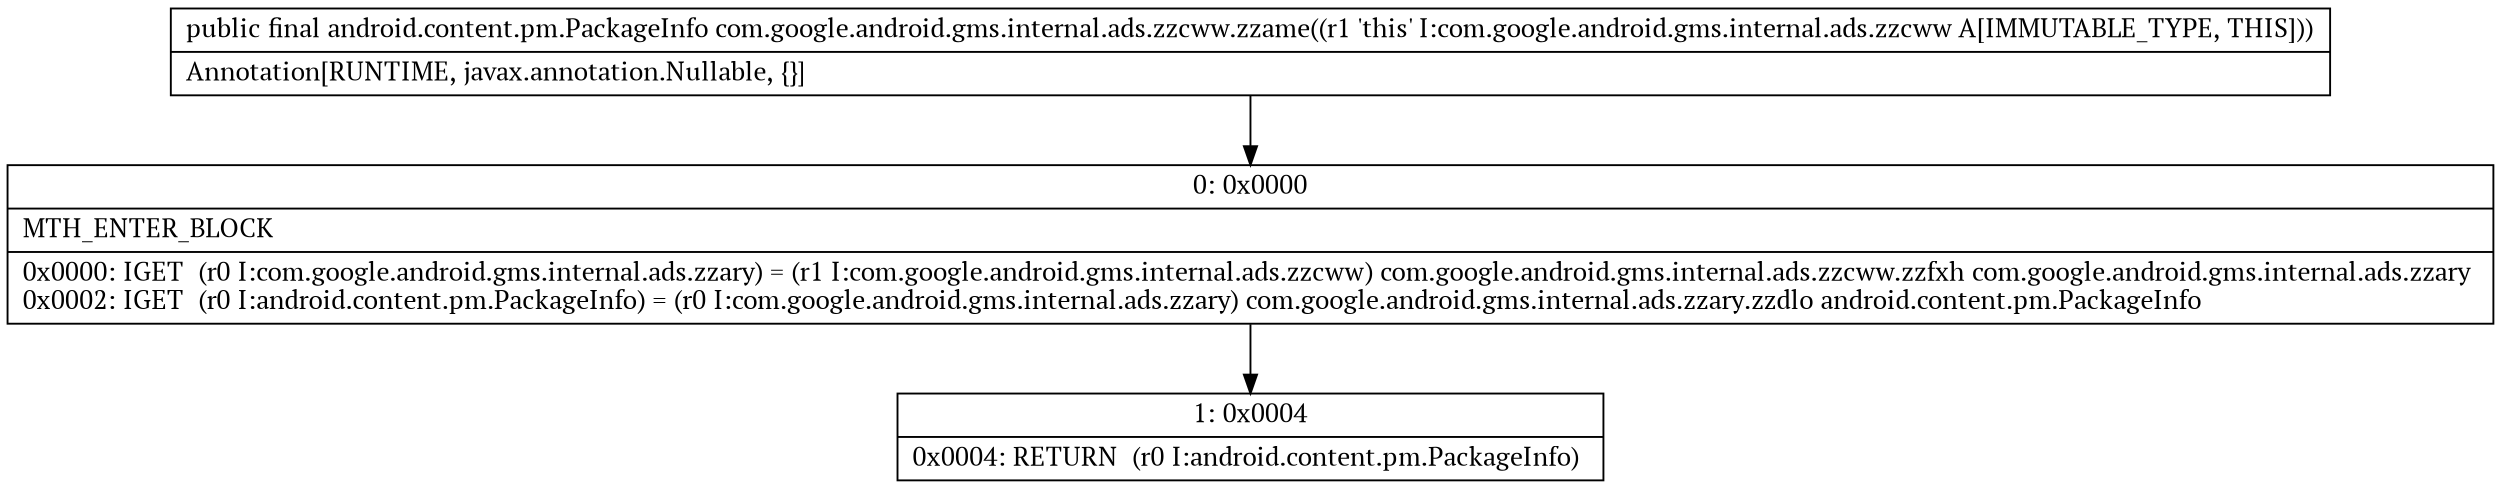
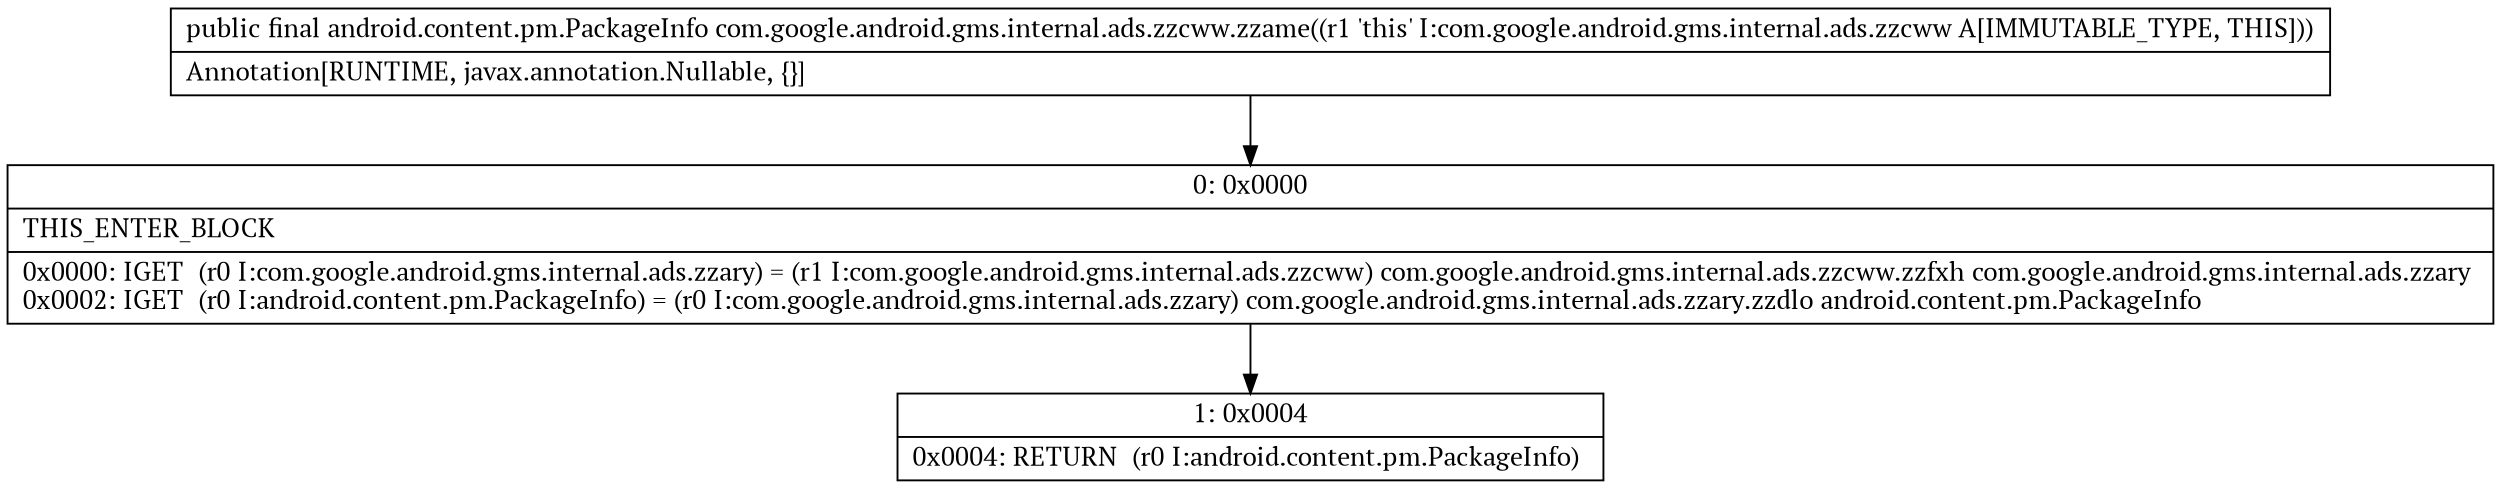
(148, 229) -> (149, 229)
